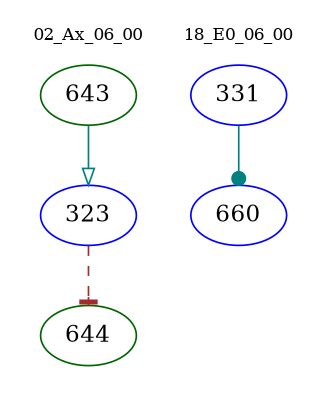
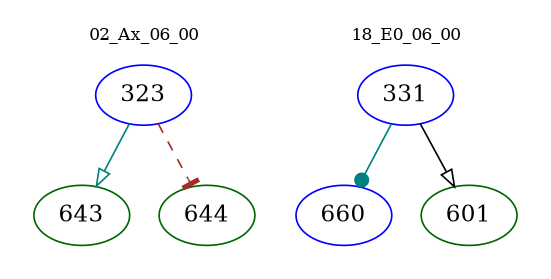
(88, 147) -> (117, 147)
none -> (469, 215)
